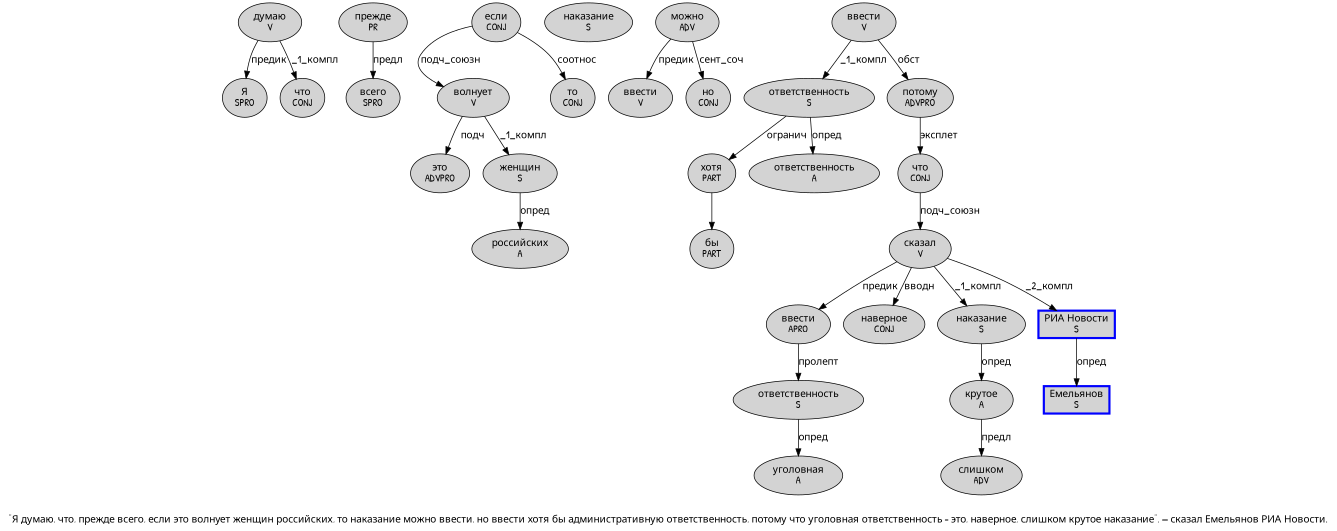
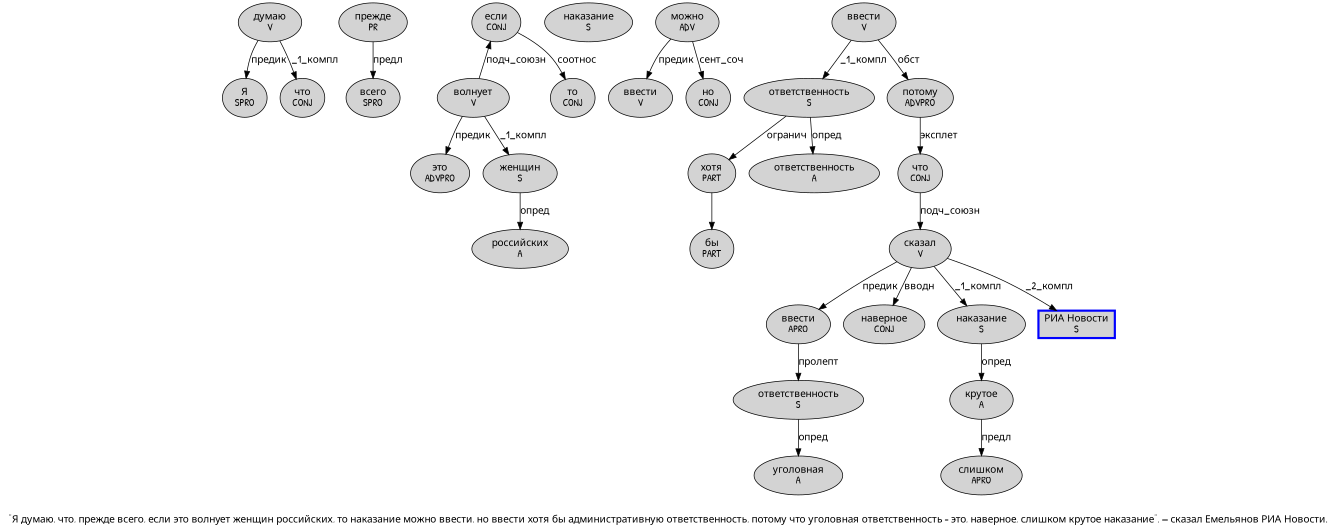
(428, 46) -> (484, 63)
(473, 136) -> (473, 136)
(1077, 400) -> none
(981, 475) -> (981, 475)
